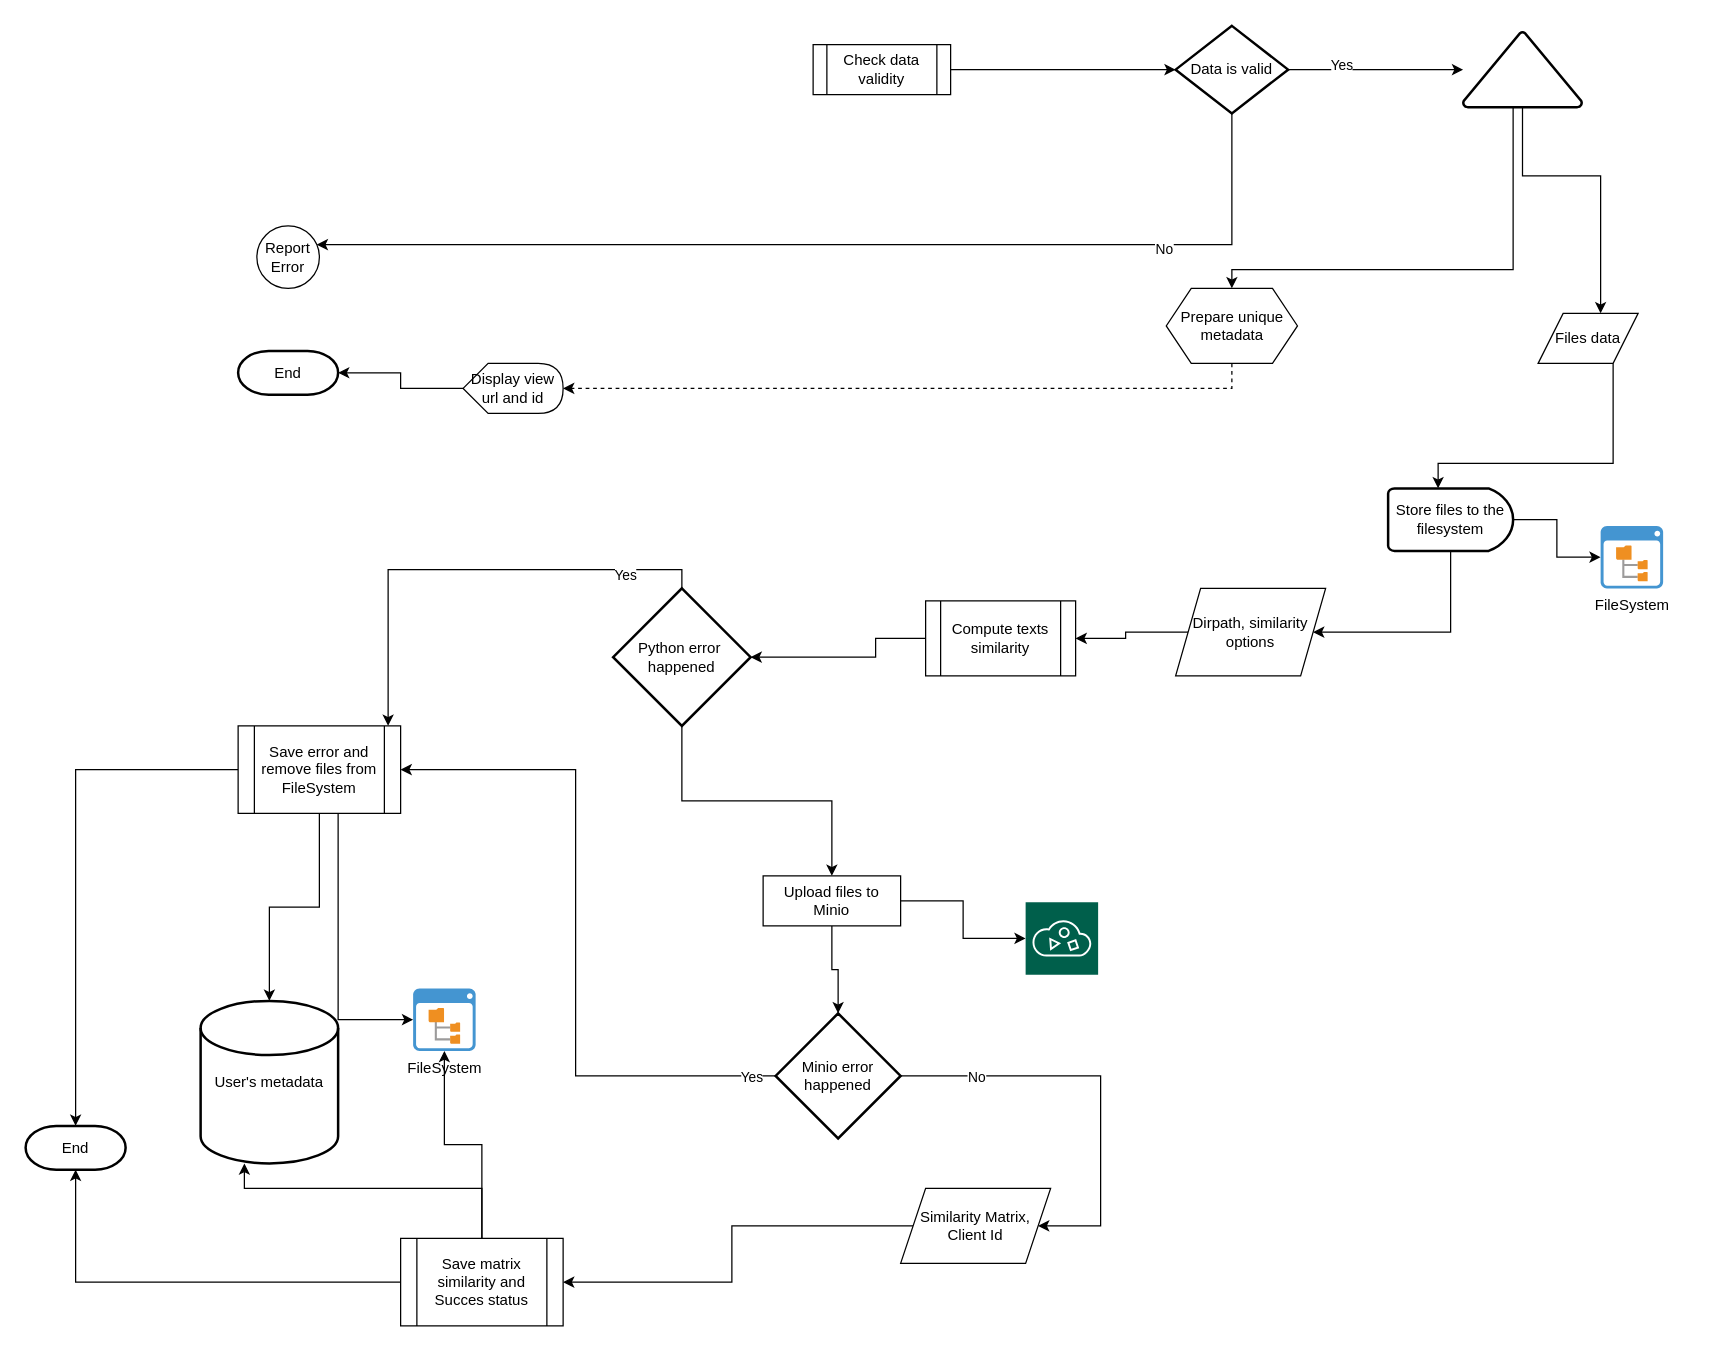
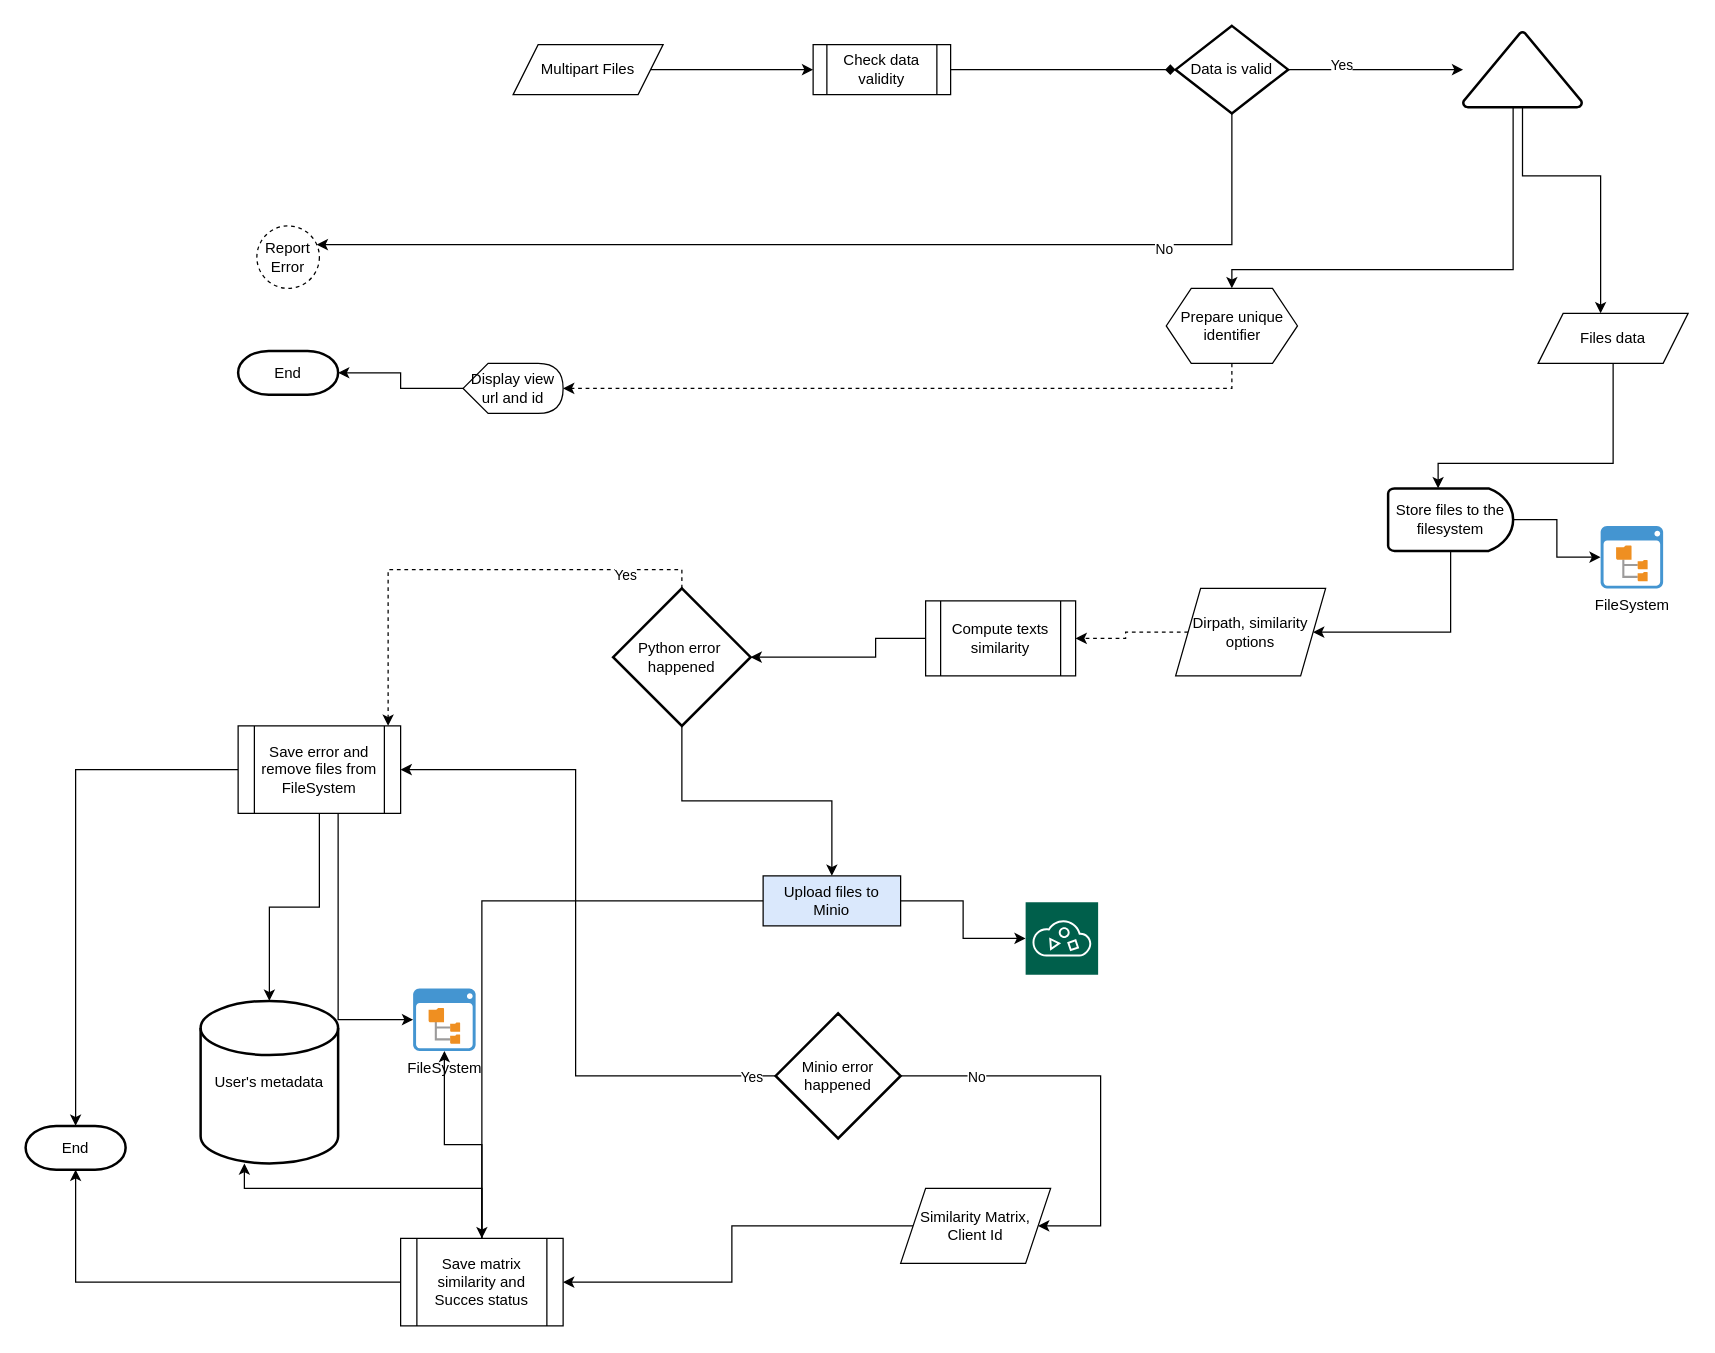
none -> (588, 69)
none -> (728, 69)
(1166, 69) -> (1165, 69)
(288, 257) -> (288, 257)
(1233, 326) -> (1233, 326)
(1588, 338) -> (1613, 338)
(428, 569) -> (428, 569)
(1132, 632) -> (1132, 632)
(832, 901) -> (832, 901)
(832, 968) -> (502, 901)
